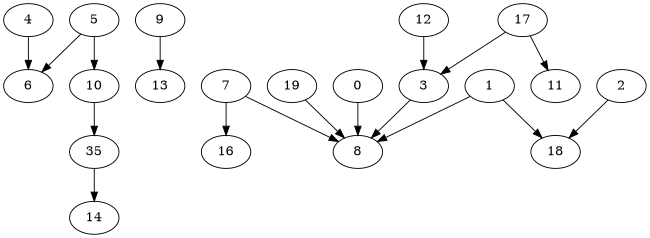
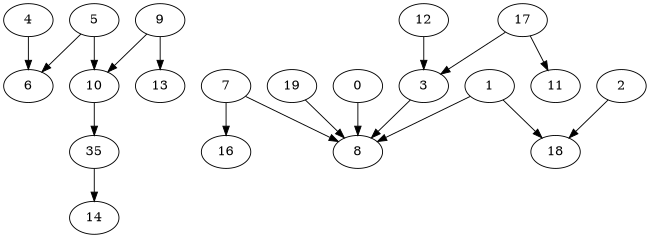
none -> (131, 50)
